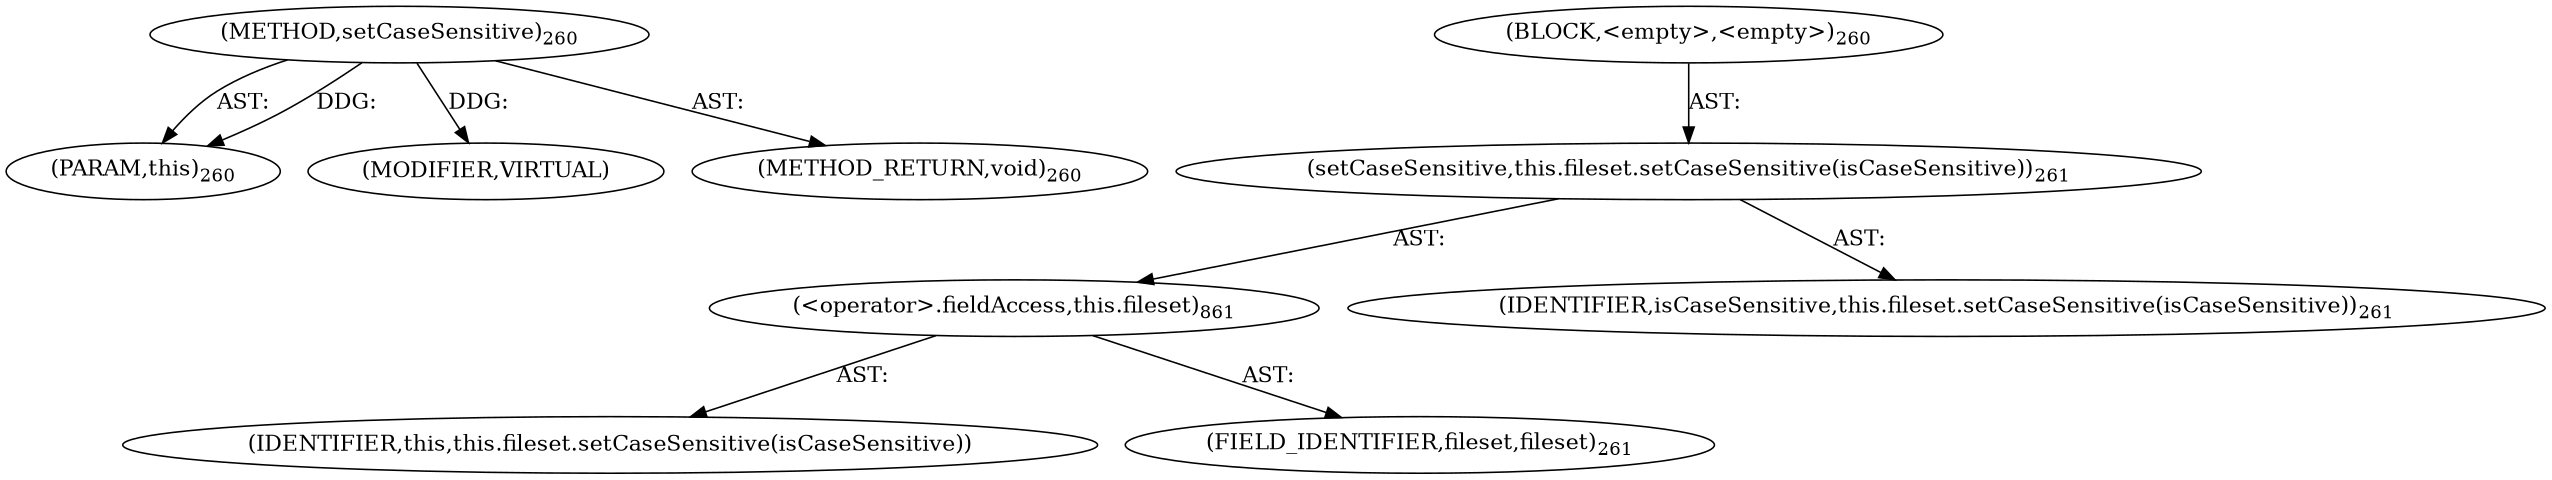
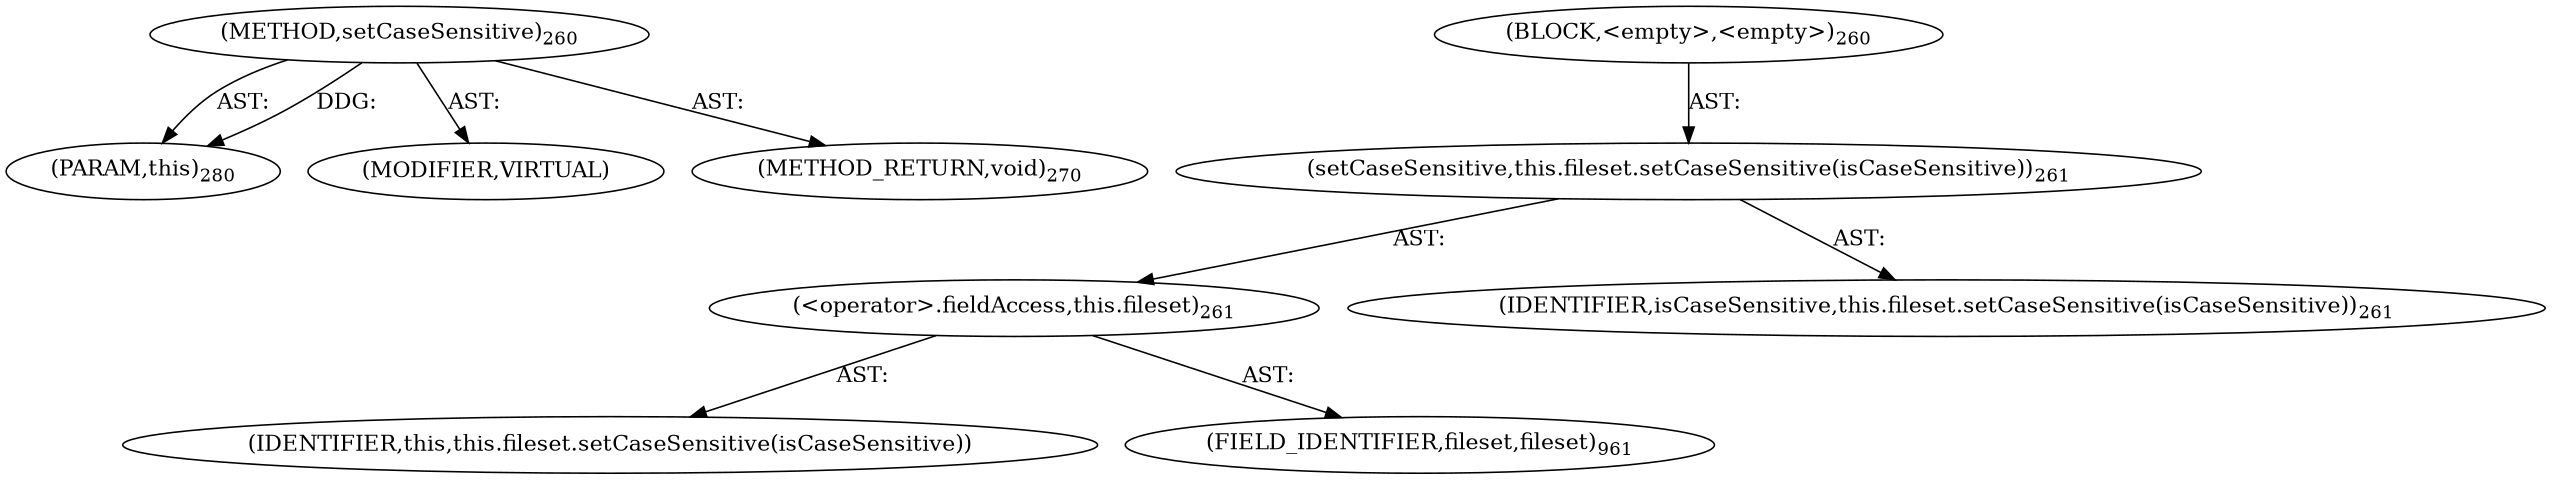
(482, 103) -> (478, 103)
(218, 169) -> (218, 169)
(1065, 169) -> (1065, 169)
(1218, 306) -> (1218, 306)
(1616, 443) -> (1616, 443)
